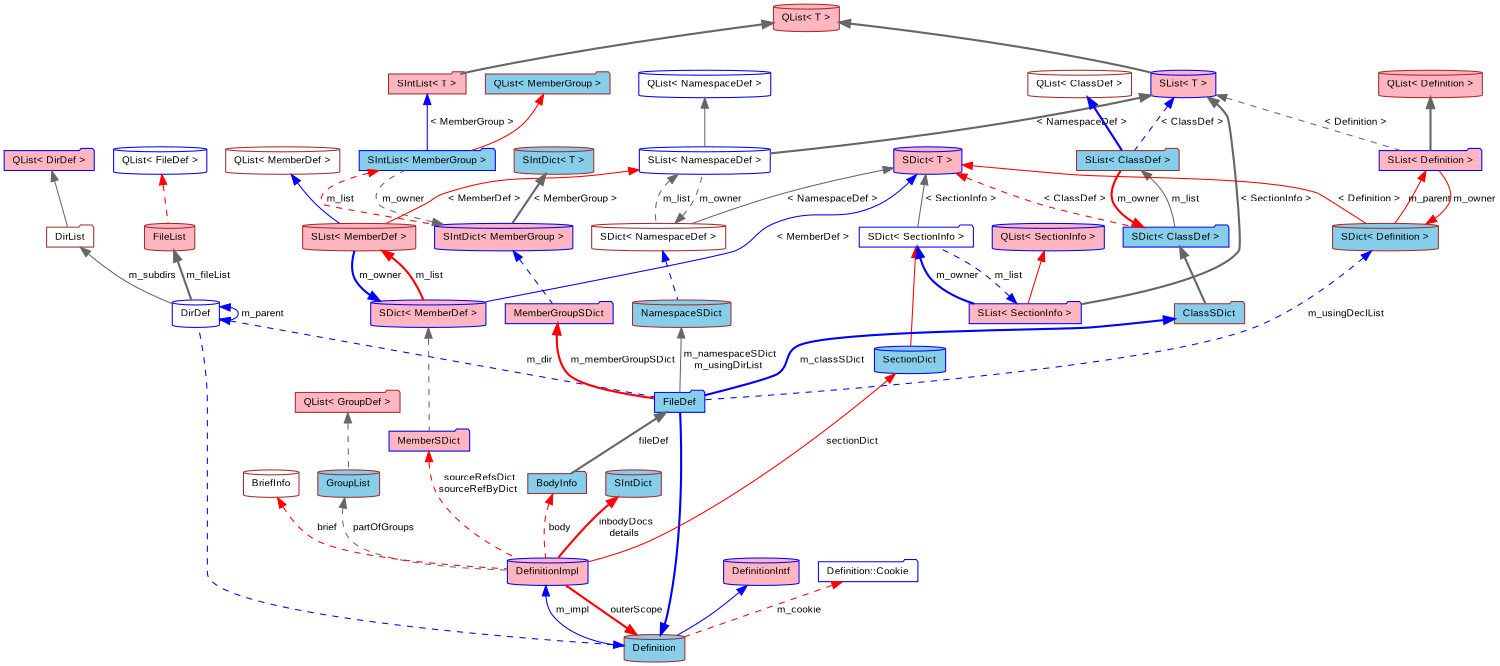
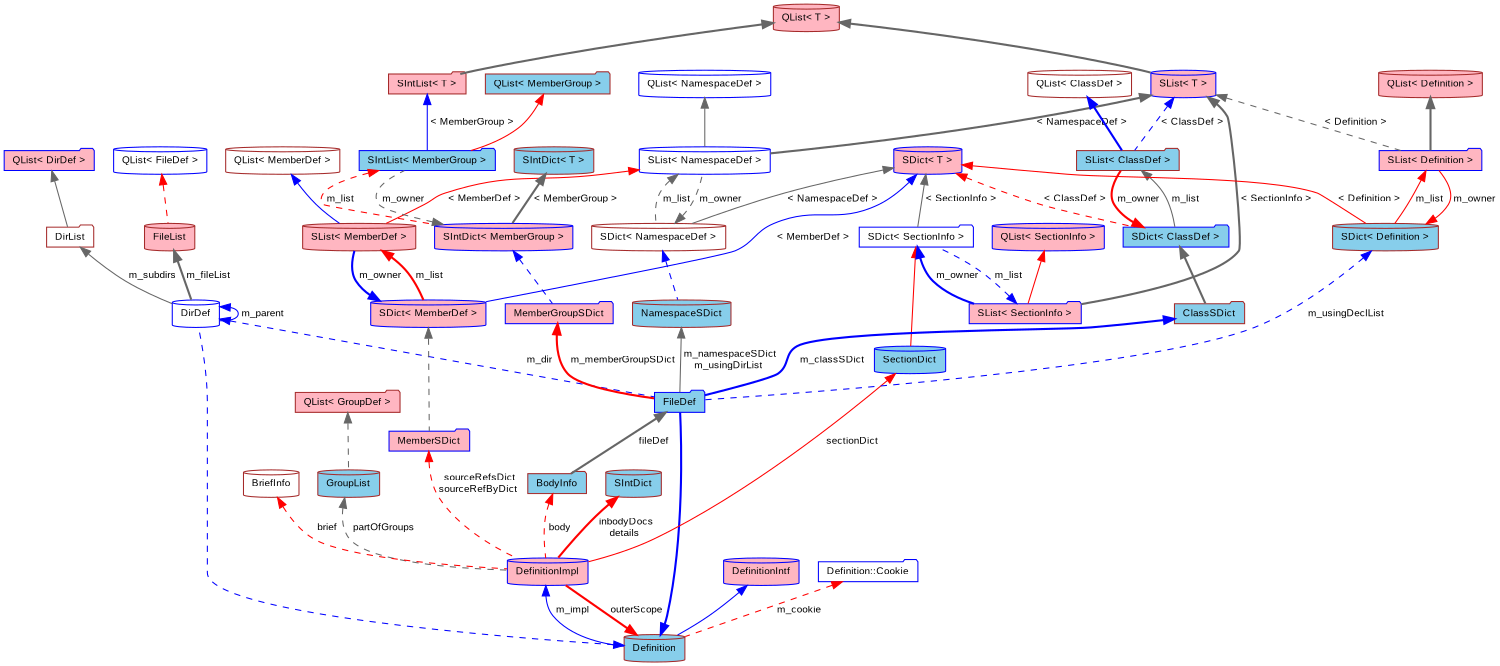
(1428, 199) -> (1428, 199)
